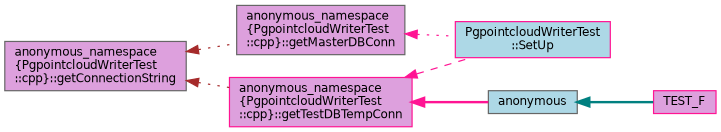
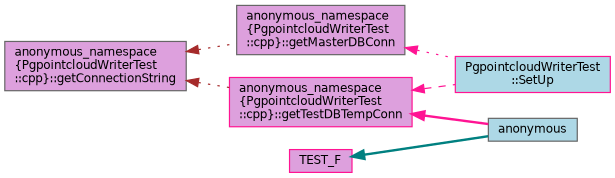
(621, 102) -> (426, 145)
